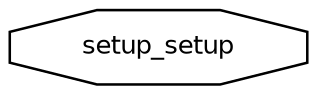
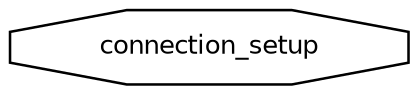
(159, 47) -> (209, 47)
